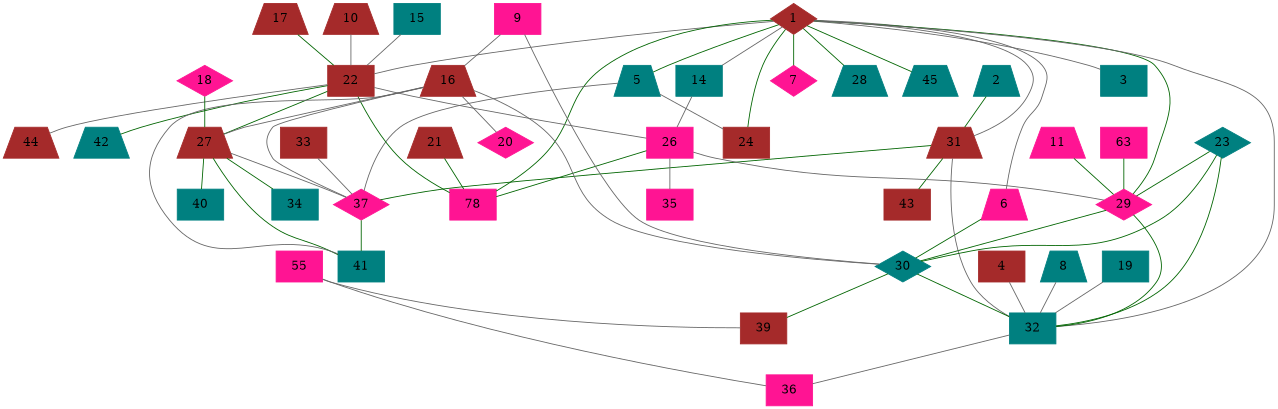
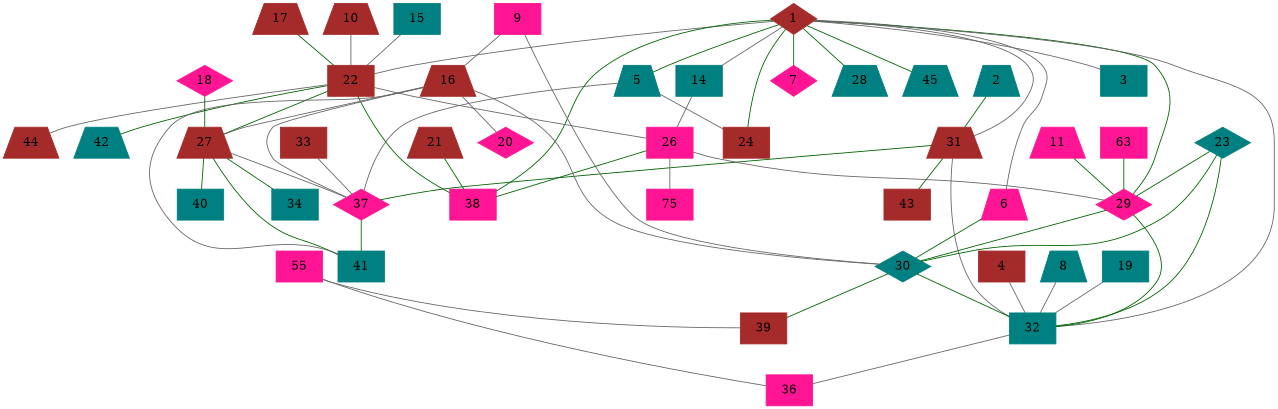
(473, 205) -> (473, 205)
(670, 205) -> (670, 205)
